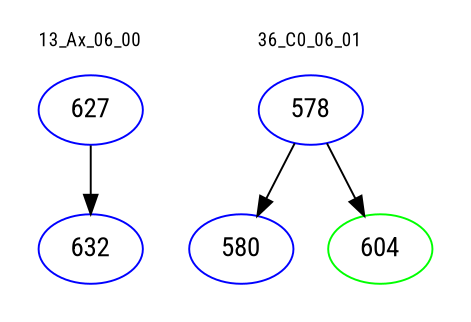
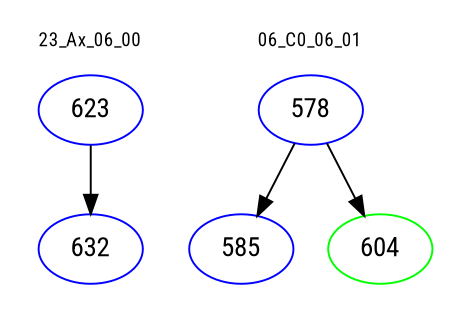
(91, 42) -> (91, 42)
(311, 42) -> (311, 42)
(91, 110) -> (91, 110)
(241, 249) -> (241, 249)
